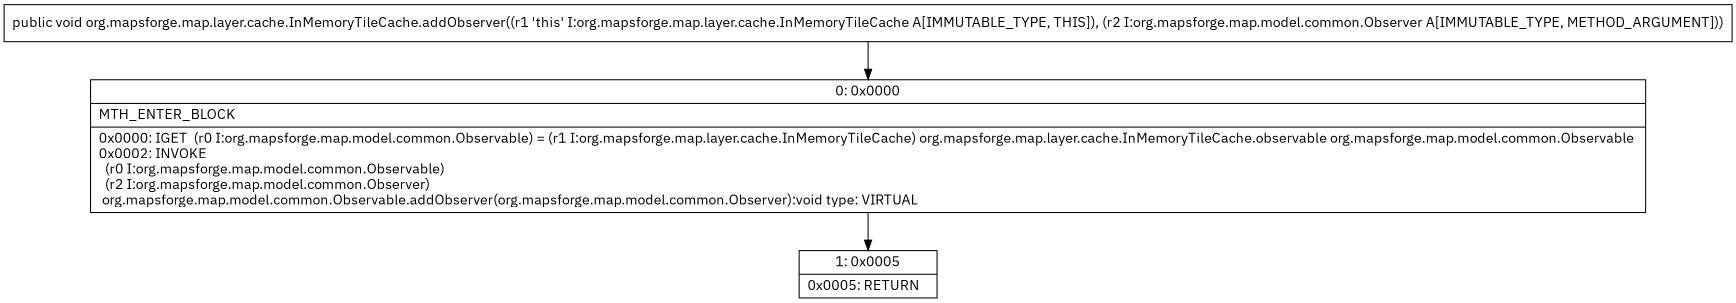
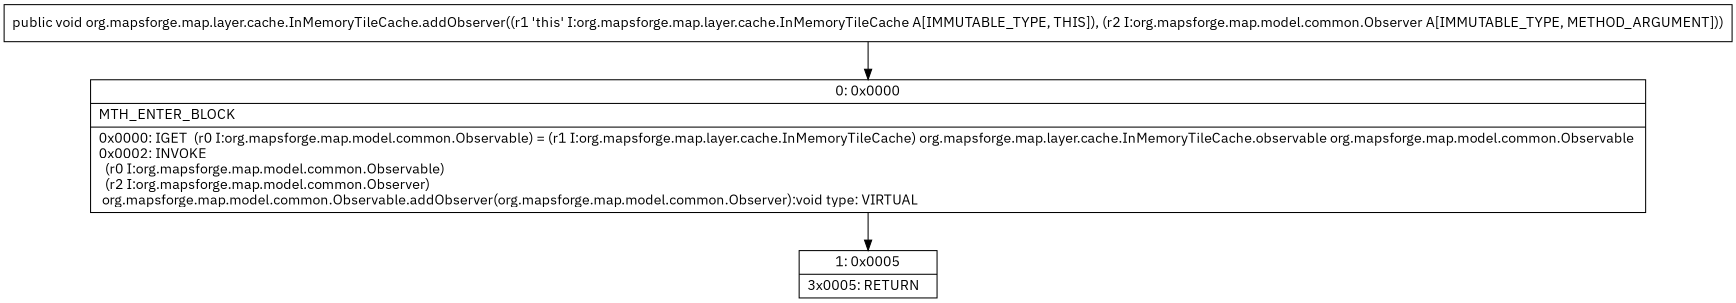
(868, 286) -> (868, 286)
